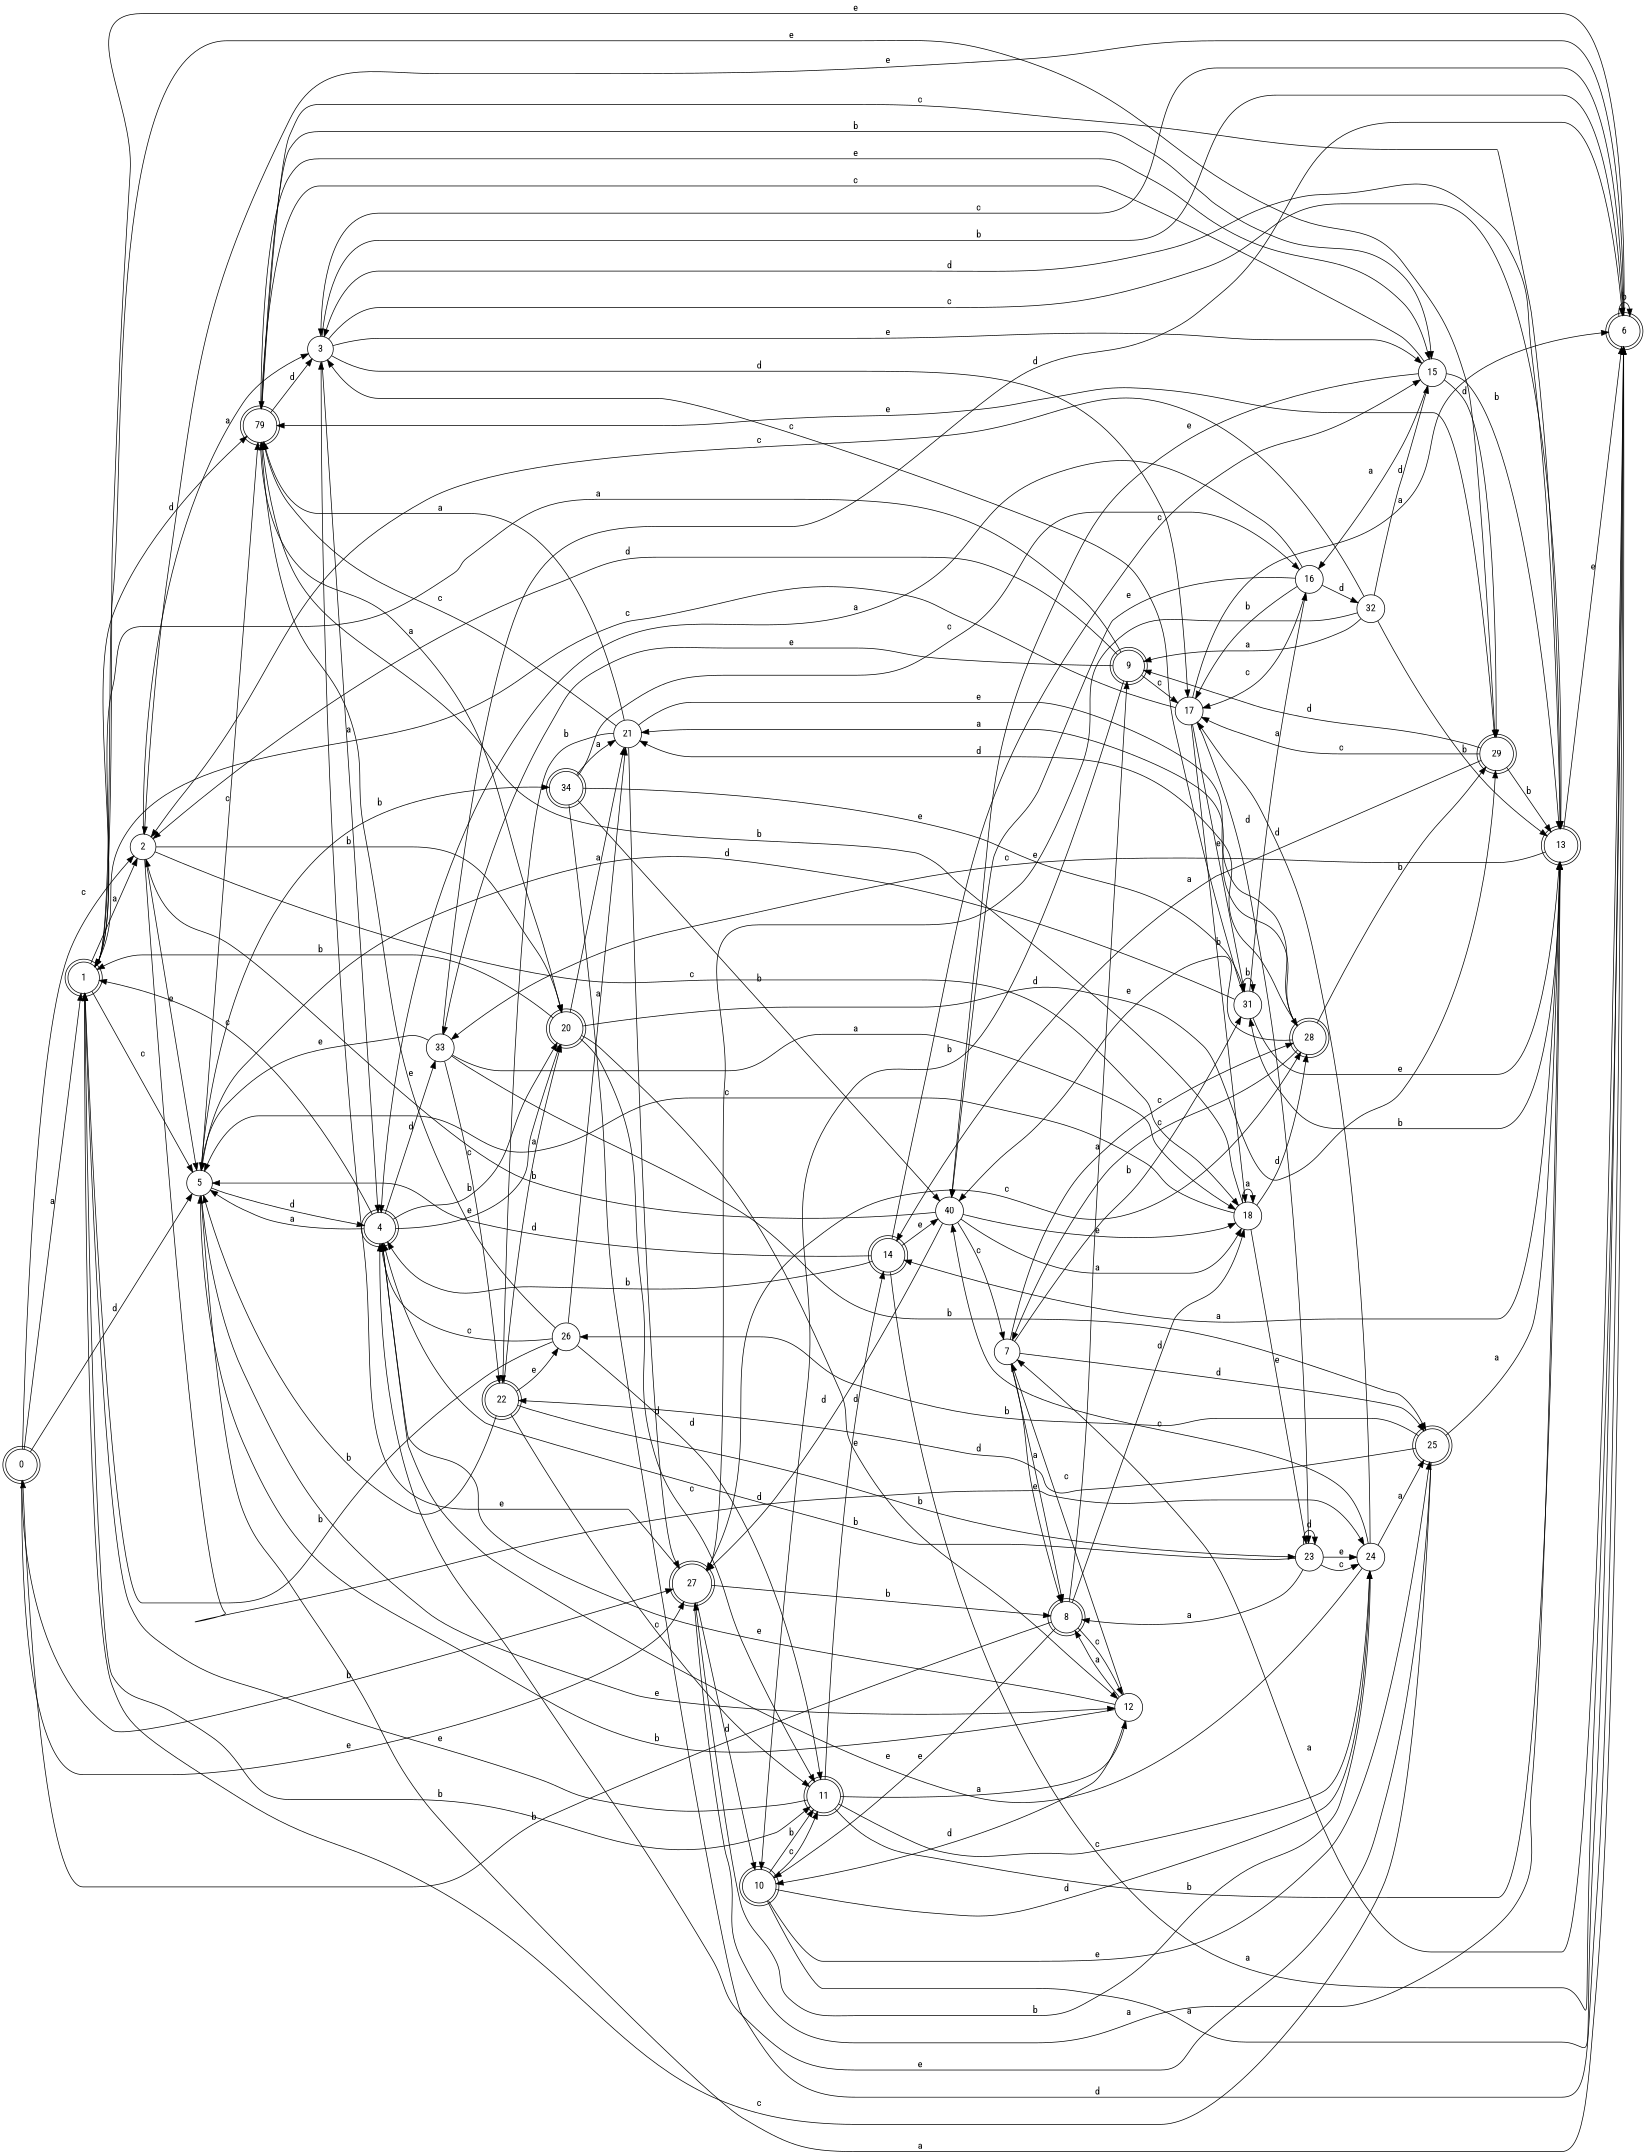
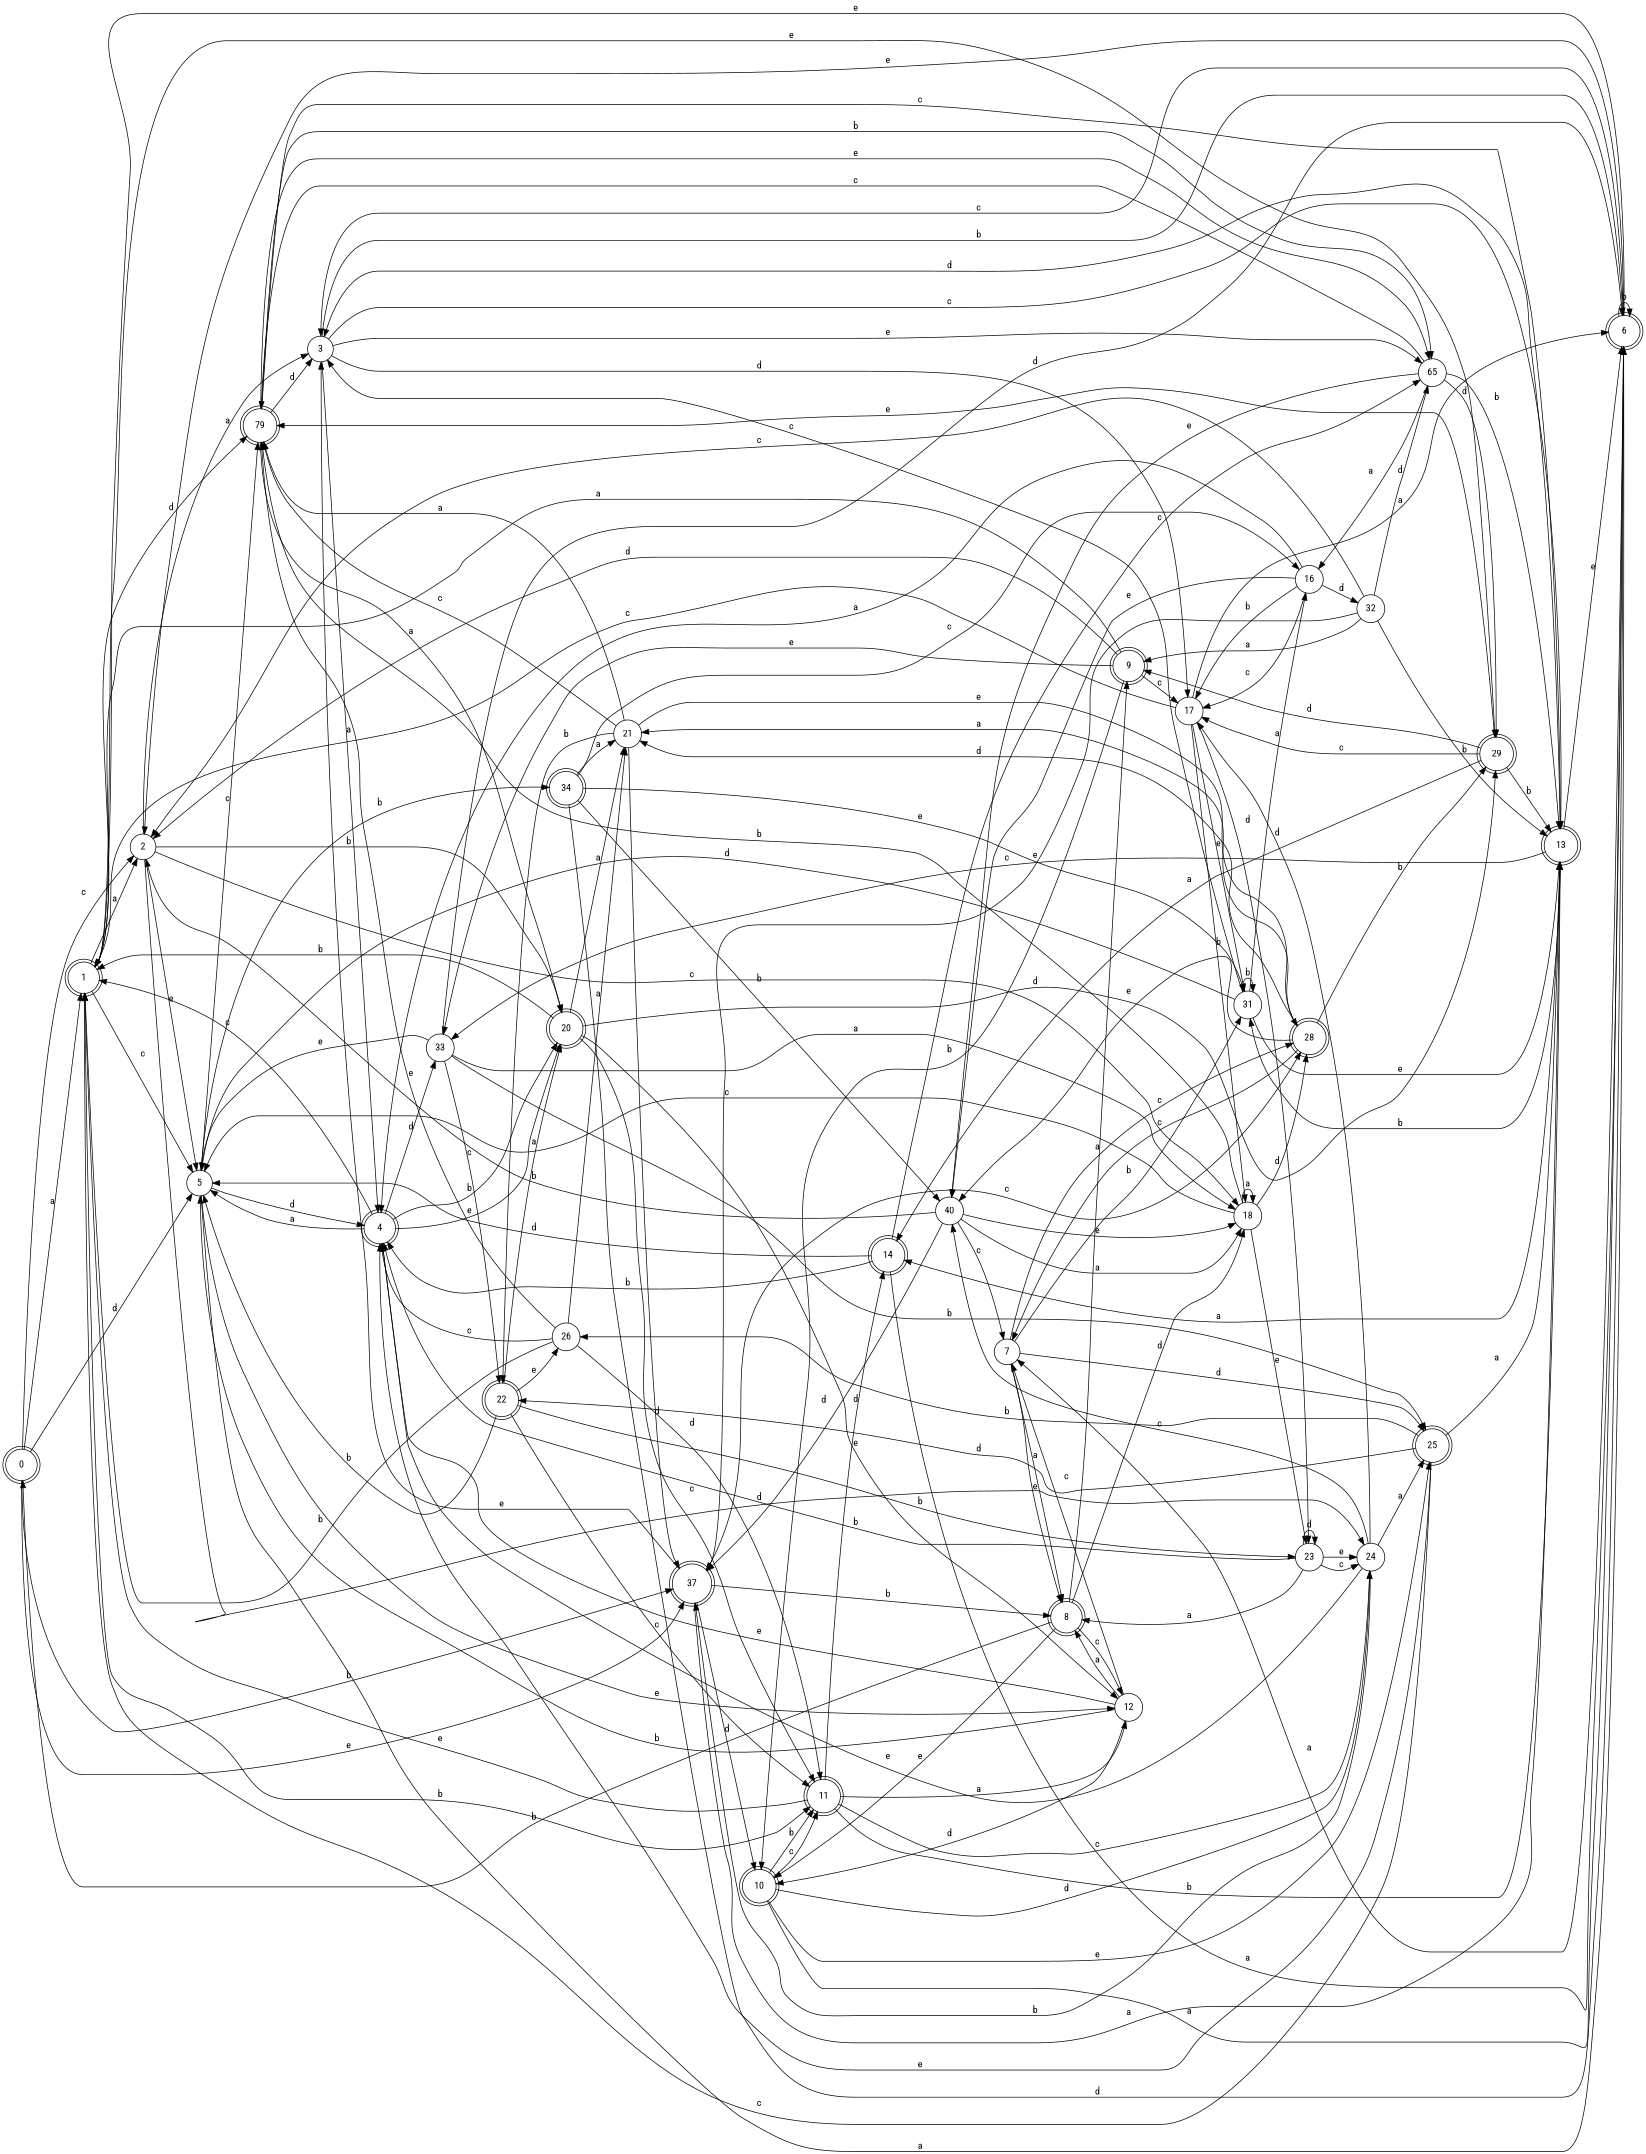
(1432, 373) -> (1432, 373)
(917, 1234) -> none
(692, 1584) -> (692, 1584)
